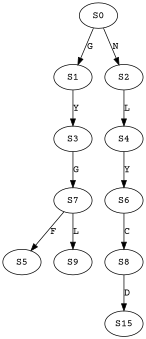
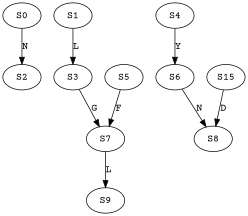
(87, 43) -> none
(124, 104) -> none
(76, 108) -> (76, 46)
(50, 229) -> (116, 105)
(127, 231) -> (199, 108)
(124, 289) -> (220, 105)
